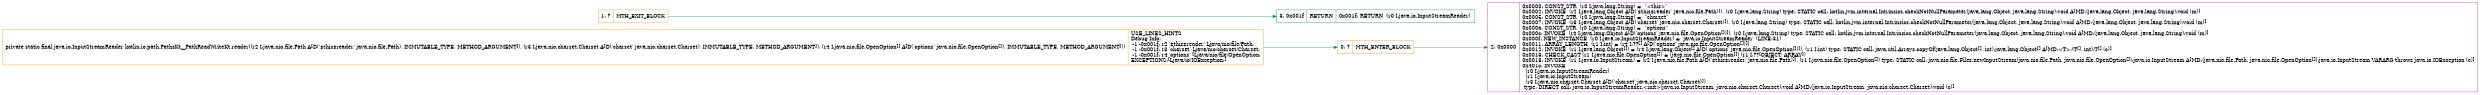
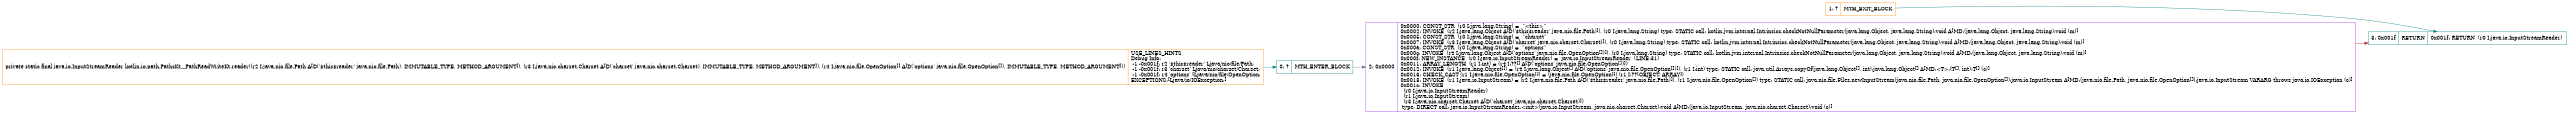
none -> (2360, 43)
(1376, 47) -> (1315, 67)
(1546, 66) -> (1424, 86)
